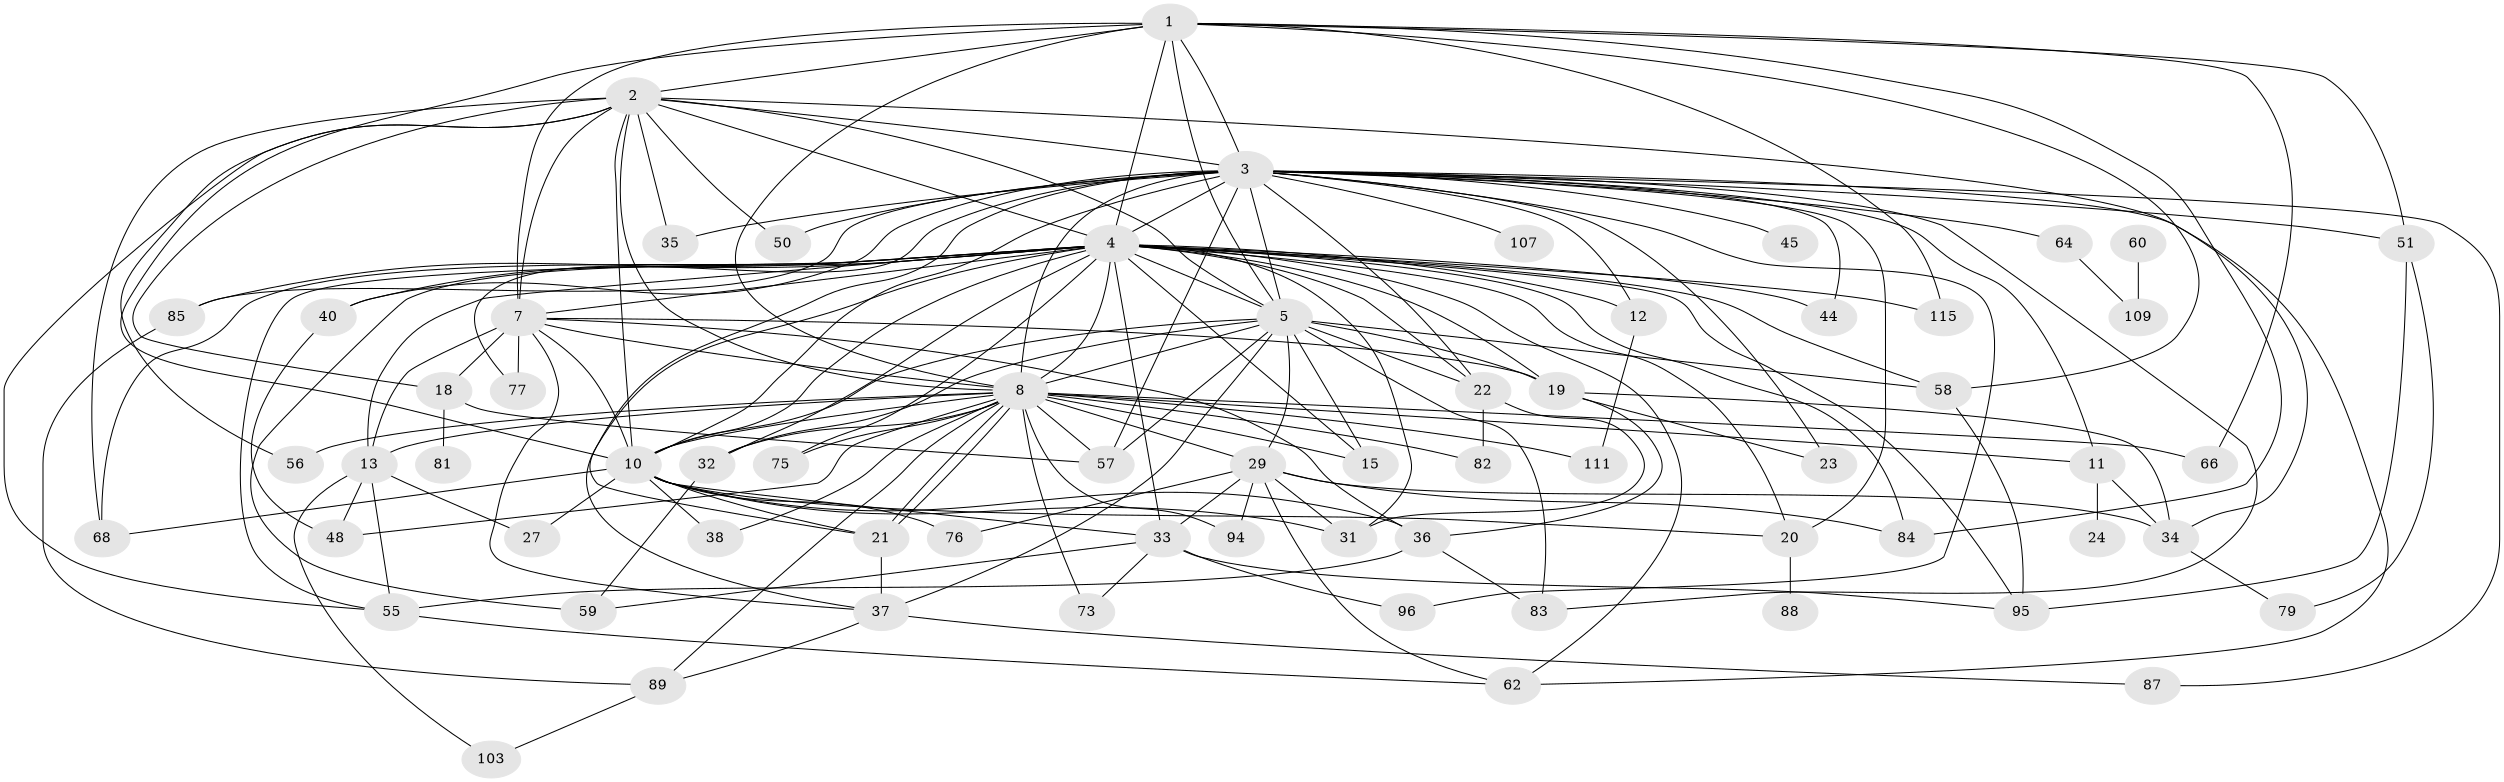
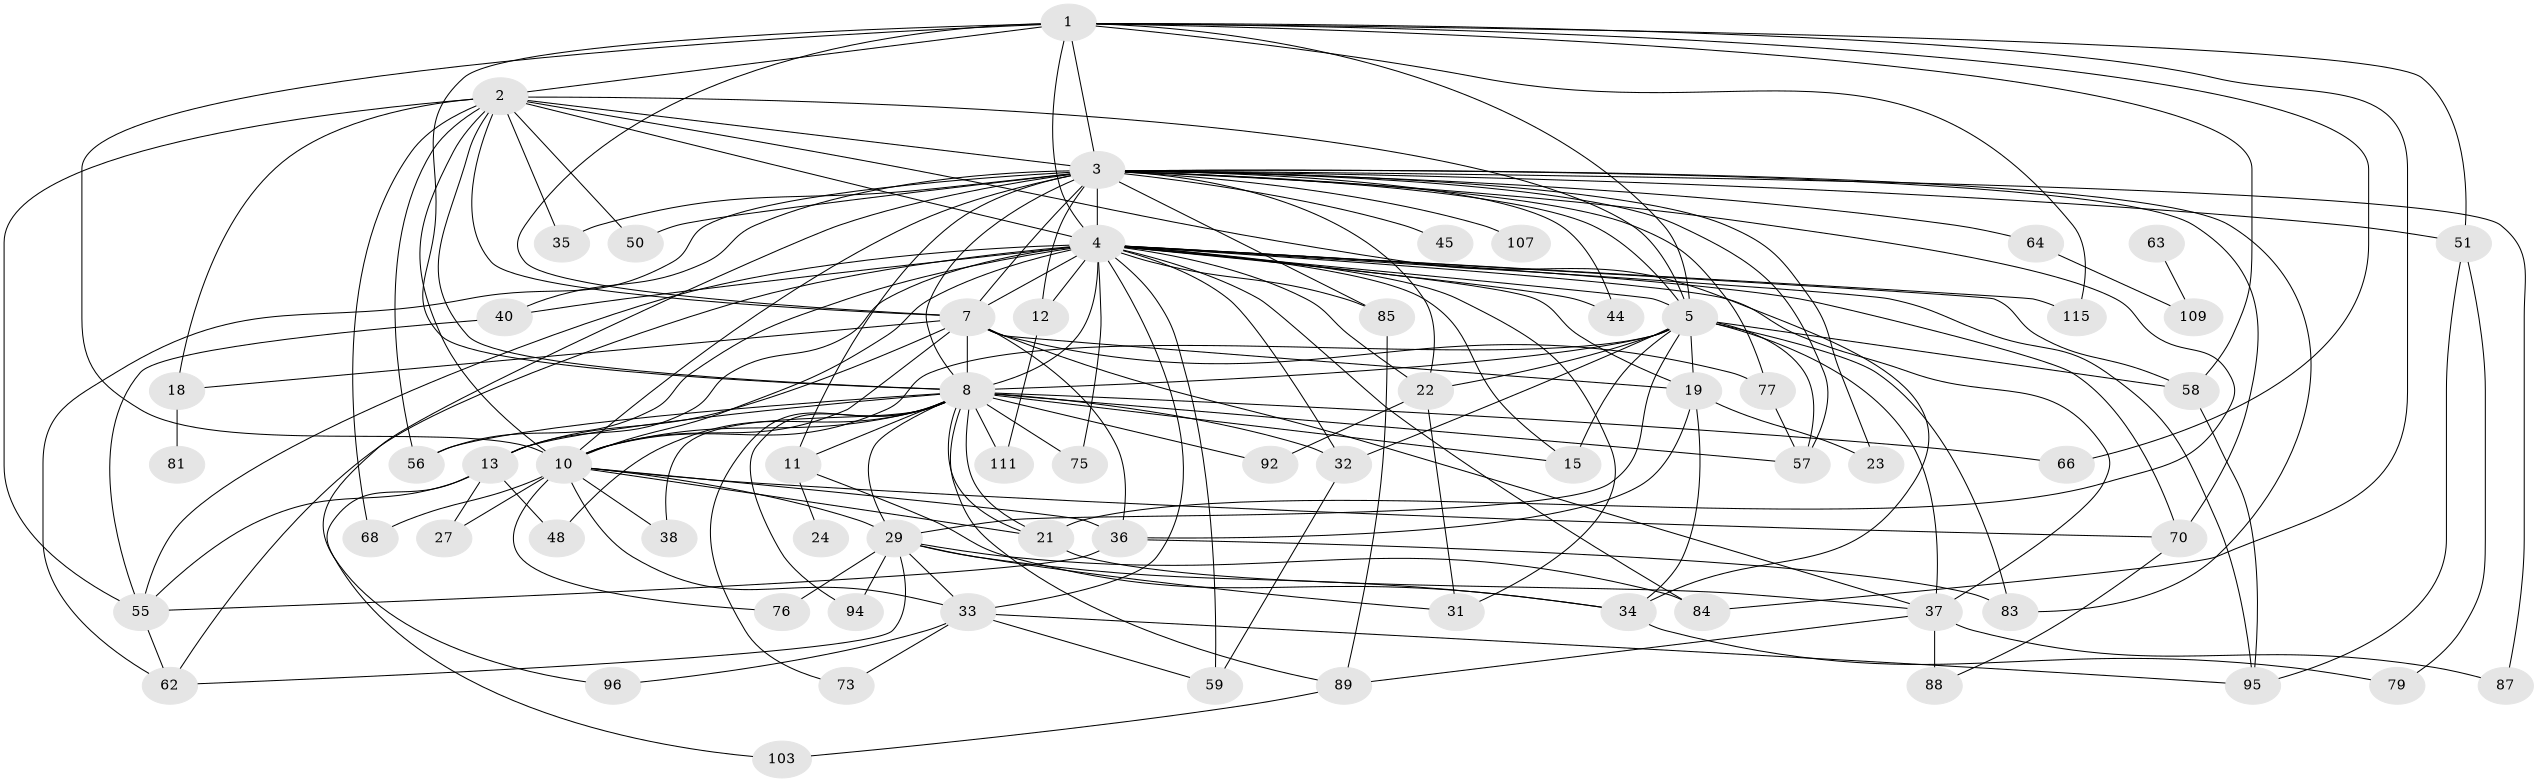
none -> (1032, 239)
(2138, 244) -> (2157, 244)
(245, 306) -> (731, 348)
(253, 435) -> (192, 354)
(802, 442) -> (1781, 420)
(1483, 465) -> (1270, 465)
(988, 511) -> (734, 490)
(1790, 538) -> (2179, 538)
none -> (1935, 649)
